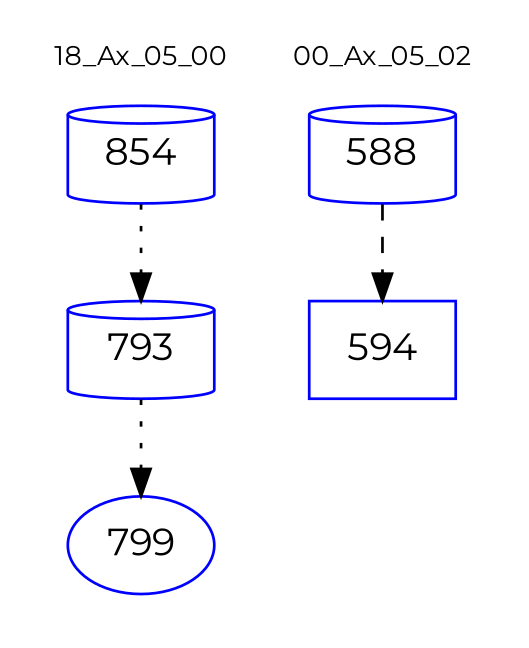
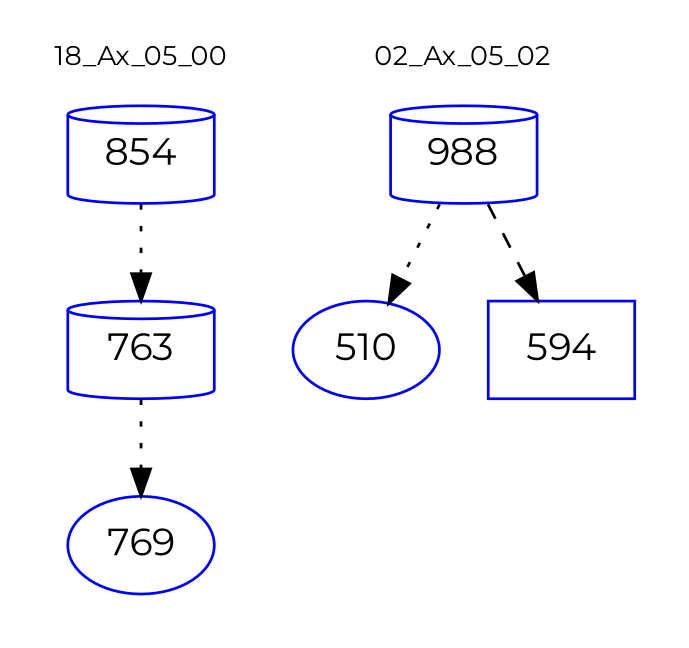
(384, 58) -> (464, 58)
(382, 155) -> (464, 155)
(141, 350) -> (141, 350)
none -> (366, 350)
(141, 545) -> (141, 545)
